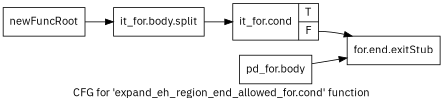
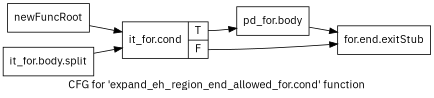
(95, 22) -> (102, 28)
none -> (218, 30)
